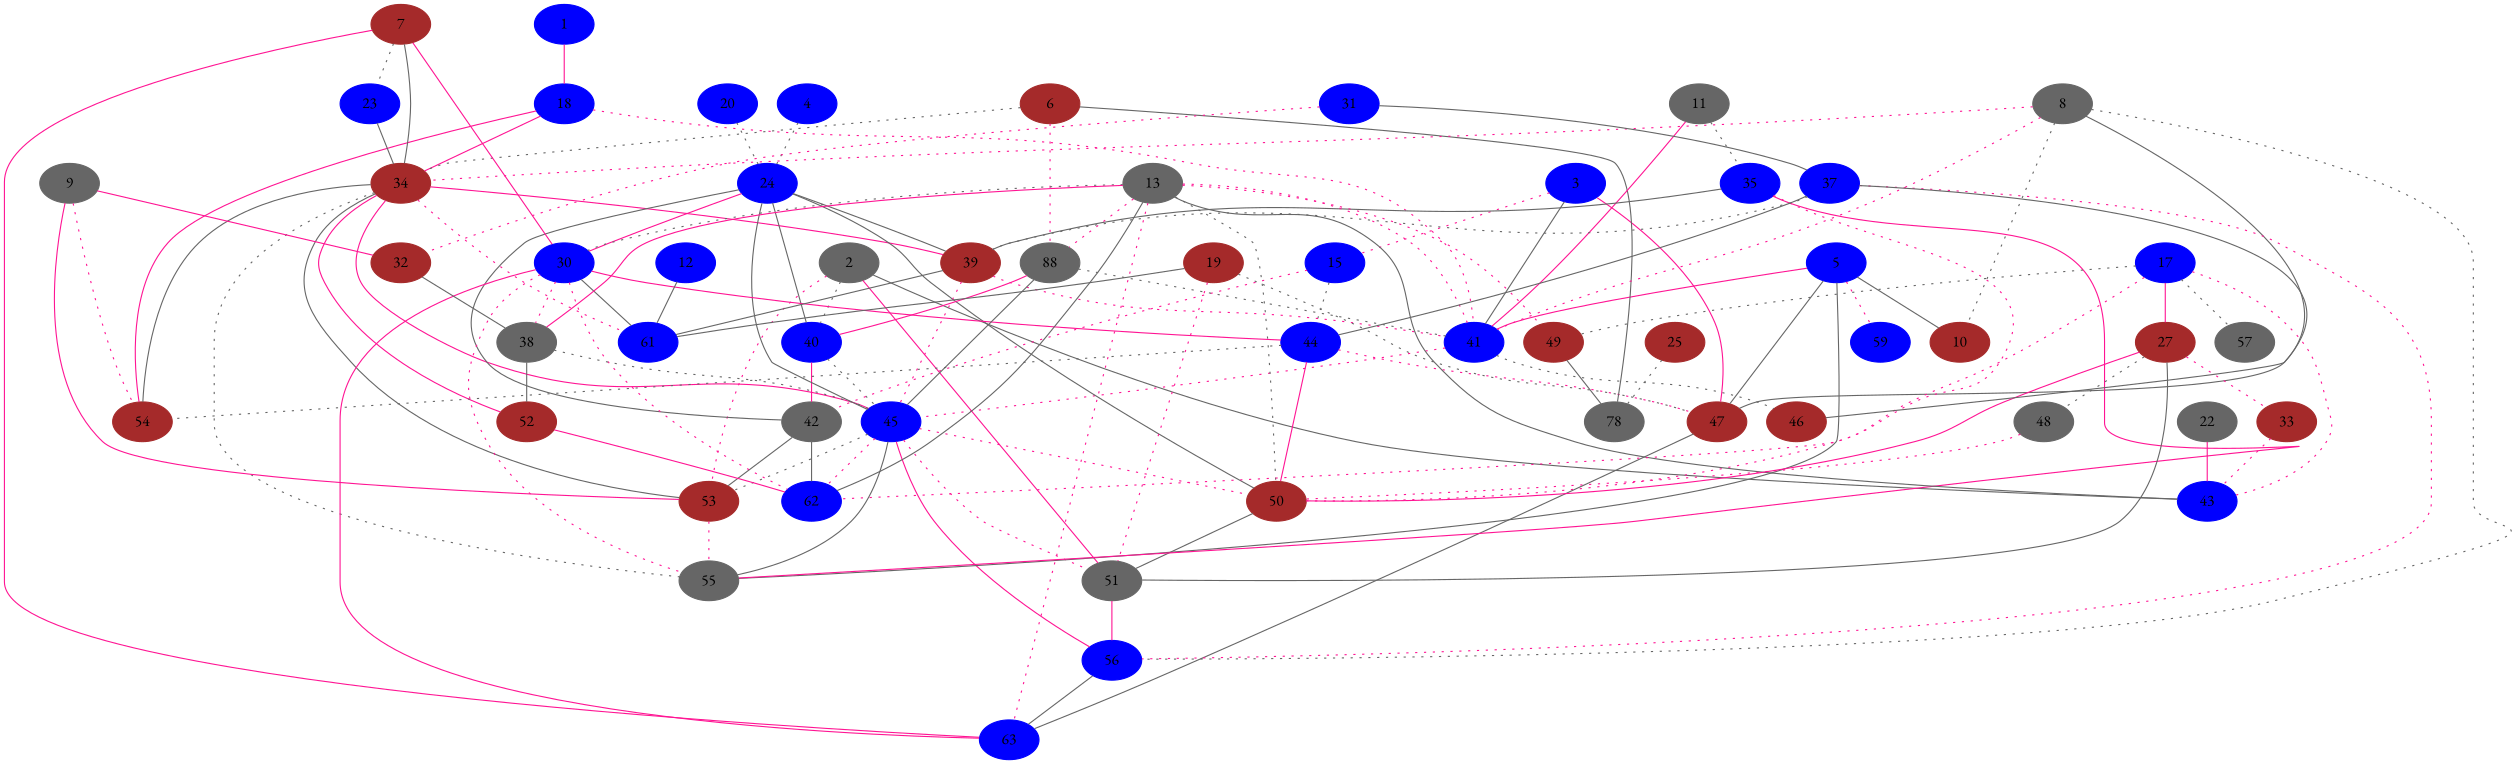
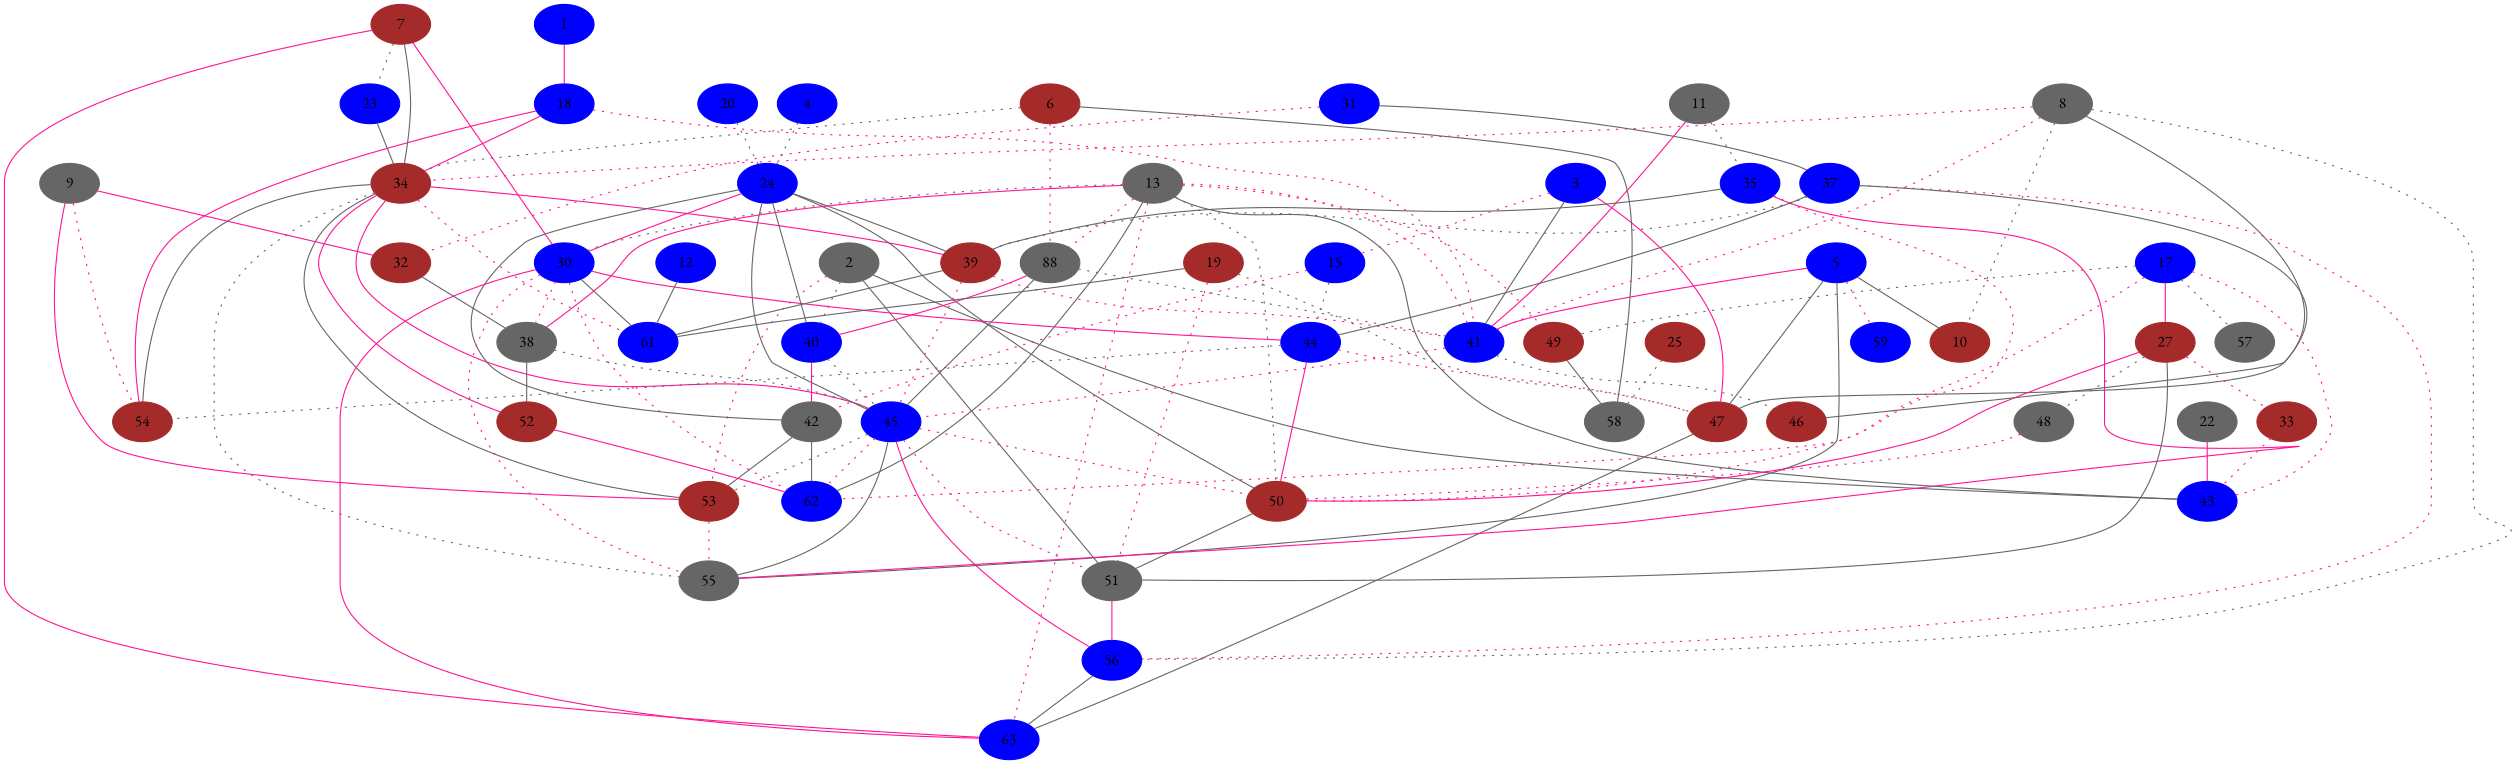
(980, 422) -> (980, 422)
(1614, 422) -> (1614, 422)
